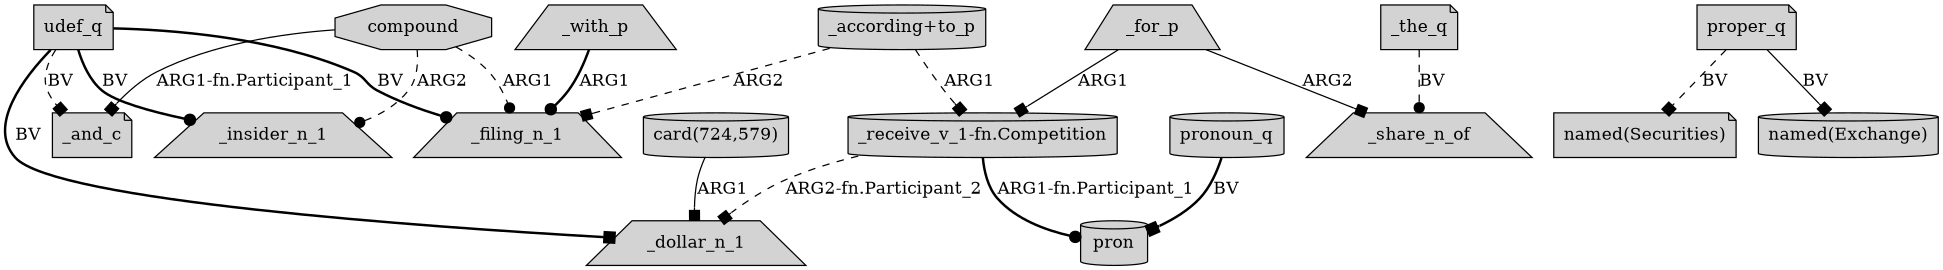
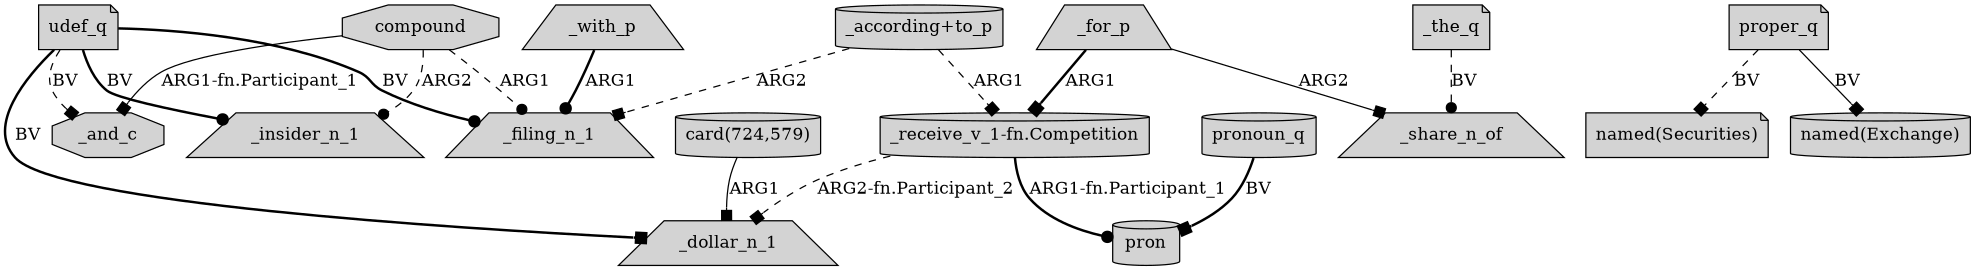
(1073, 78) -> (1063, 76)
(92, 135) -> (108, 135)
